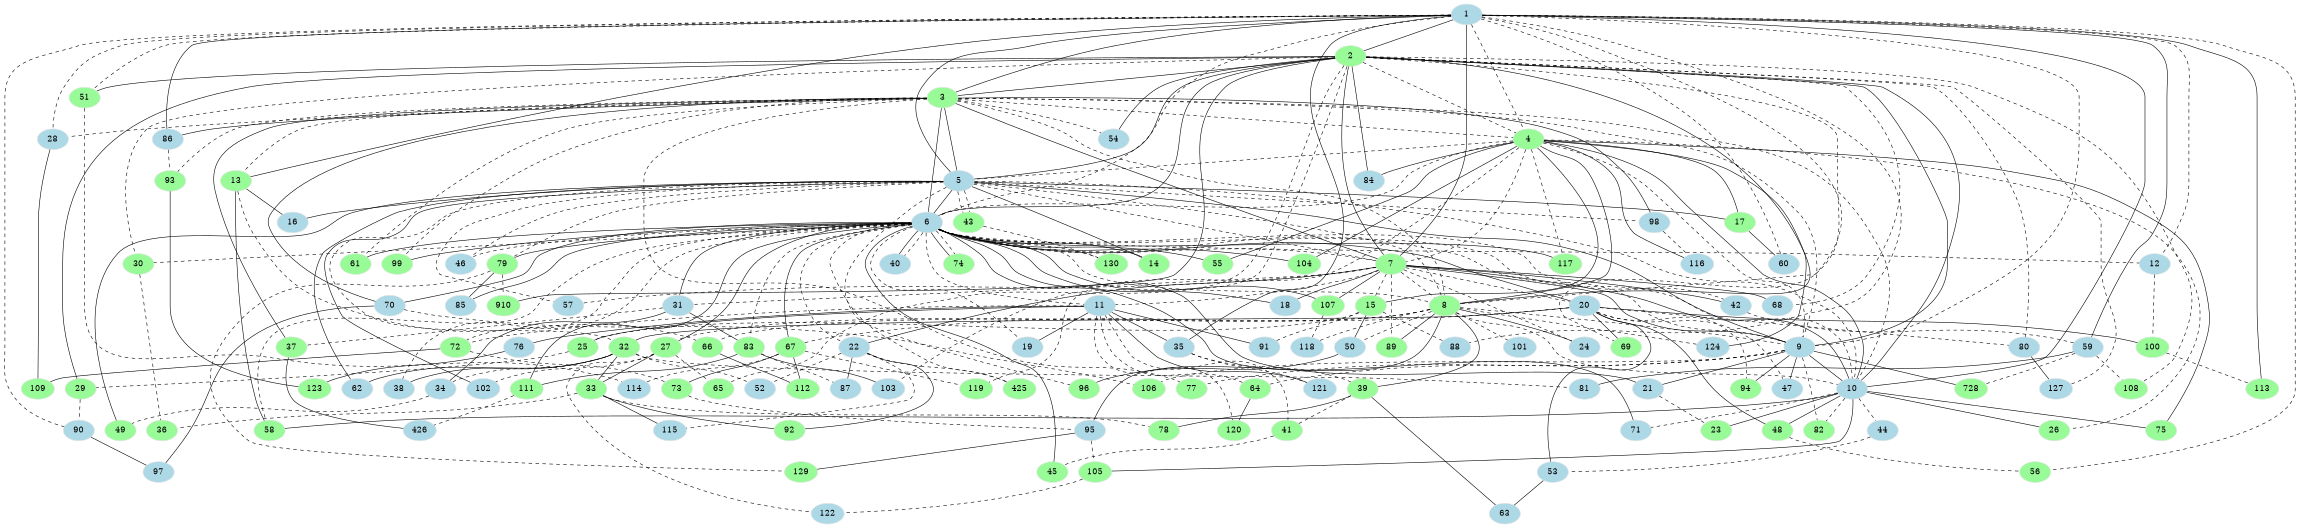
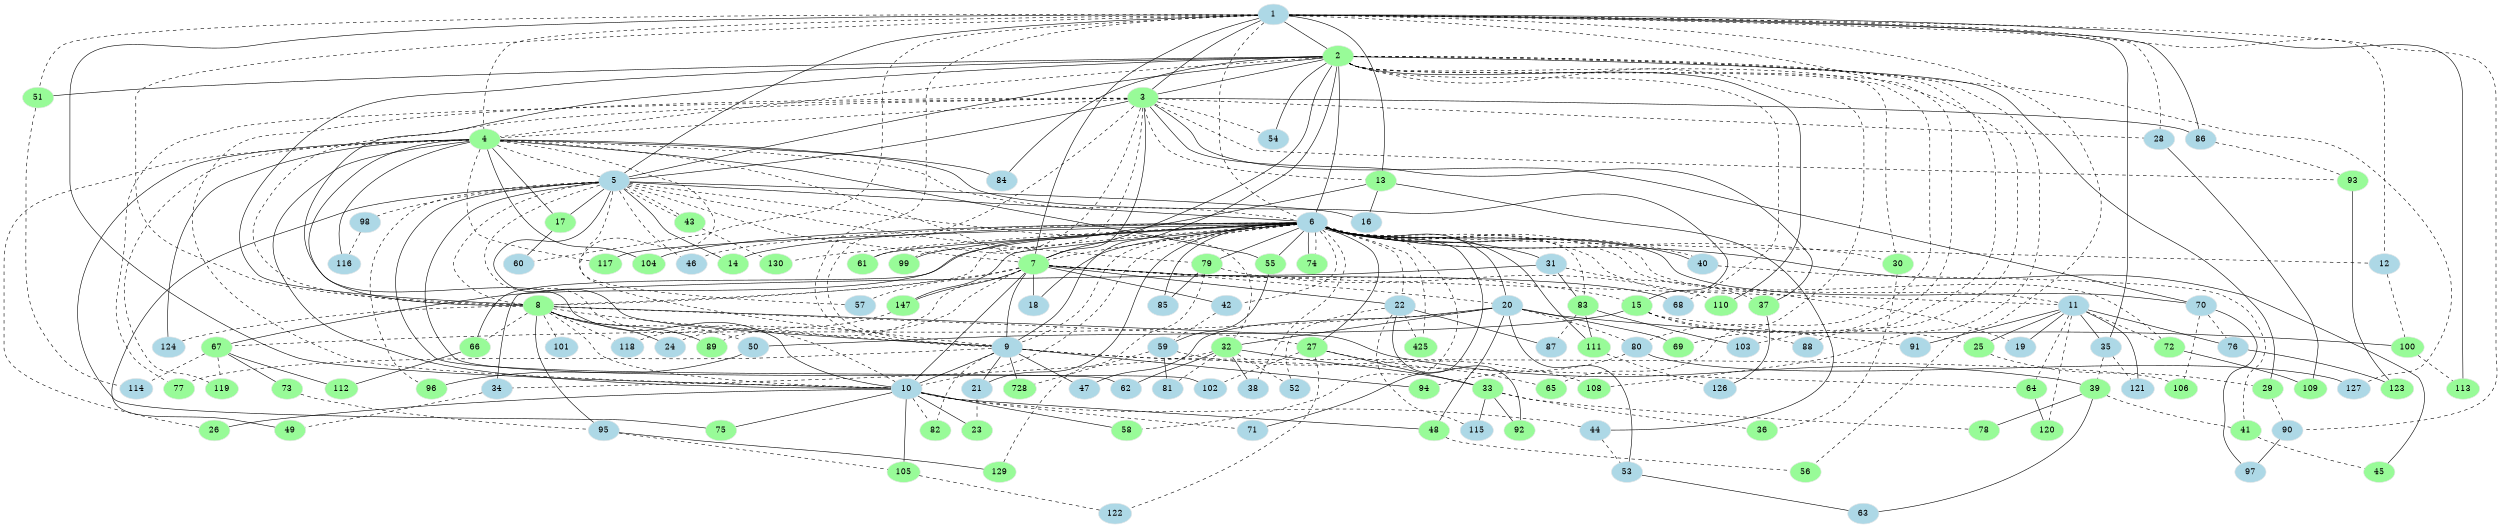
(2148, 45) -> (1241, 321)
(1323, 104) -> none
(935, 160) -> none
(933, 294) -> none
(323, 300) -> (731, 280)
(504, 306) -> (1721, 306)
(1328, 306) -> (903, 306)
(240, 307) -> (1792, 281)
(1690, 317) -> (1532, 371)
(1690, 321) -> (1198, 342)
none -> (2217, 326)
(568, 365) -> none
(1148, 365) -> (2046, 280)
(420, 430) -> (1720, 389)
